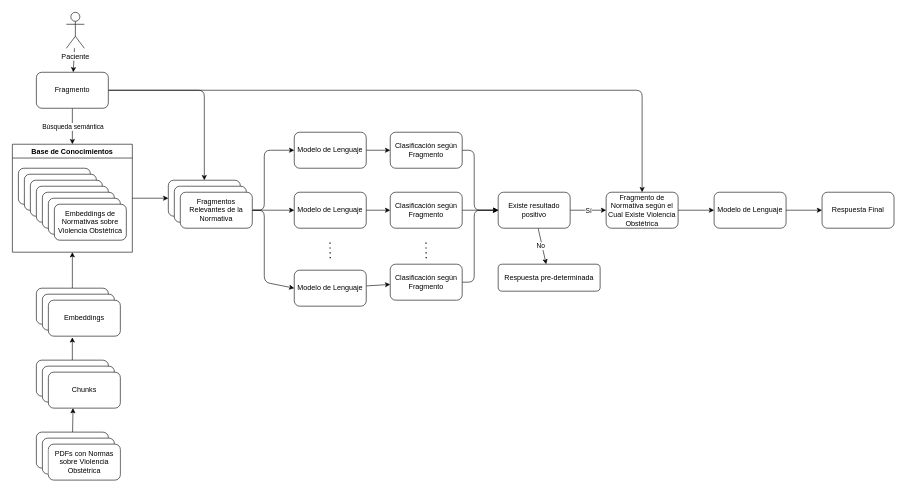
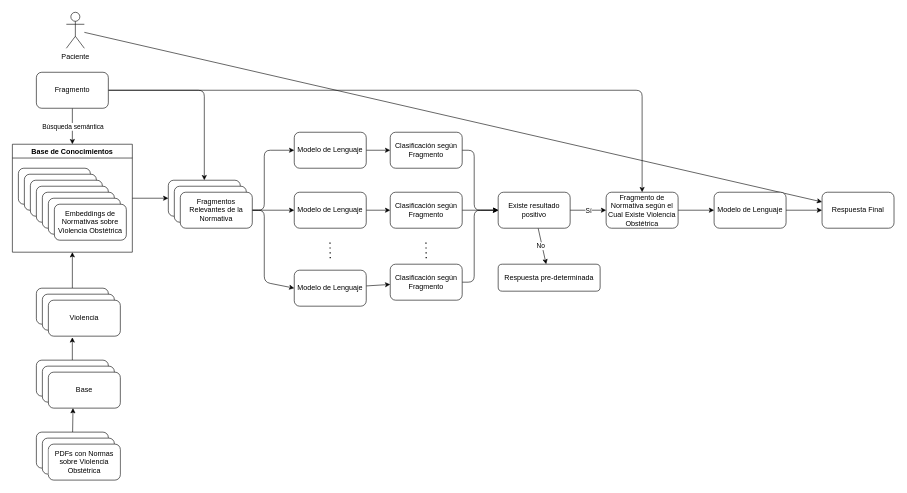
(74, 65) -> (557, 141)
(84, 318) -> (84, 318)
(84, 390) -> (84, 390)
